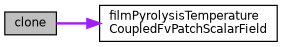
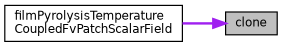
(72, 23) -> (198, 23)
